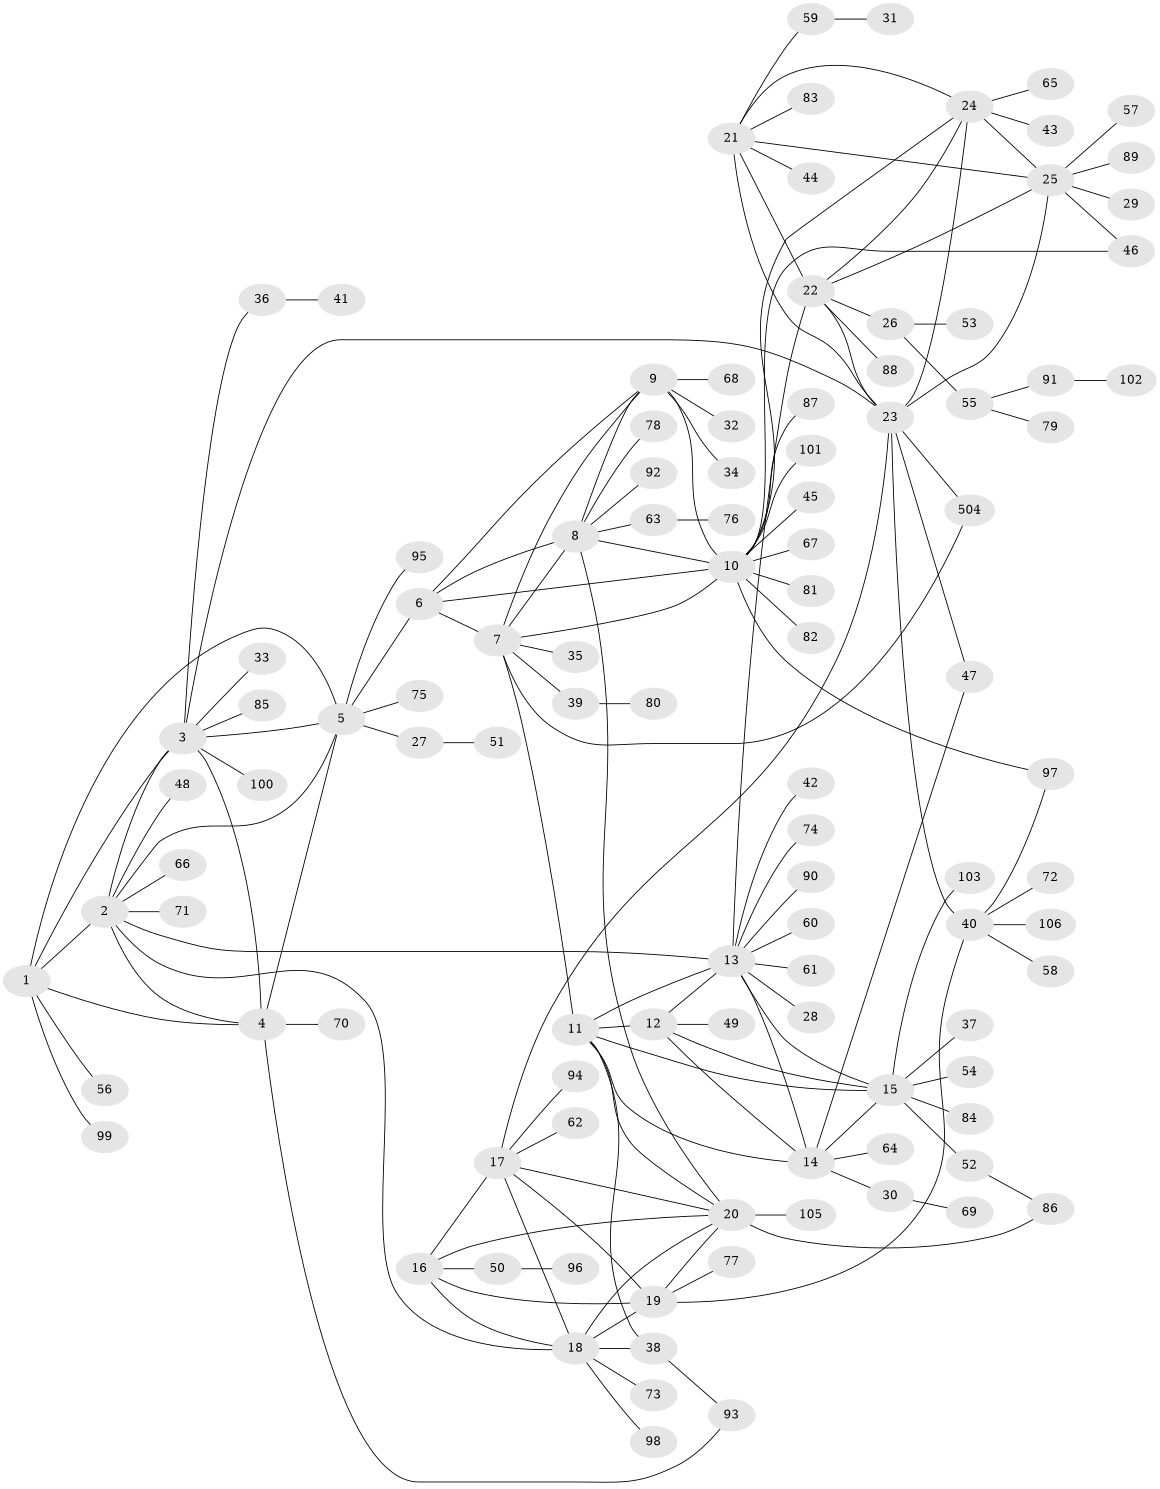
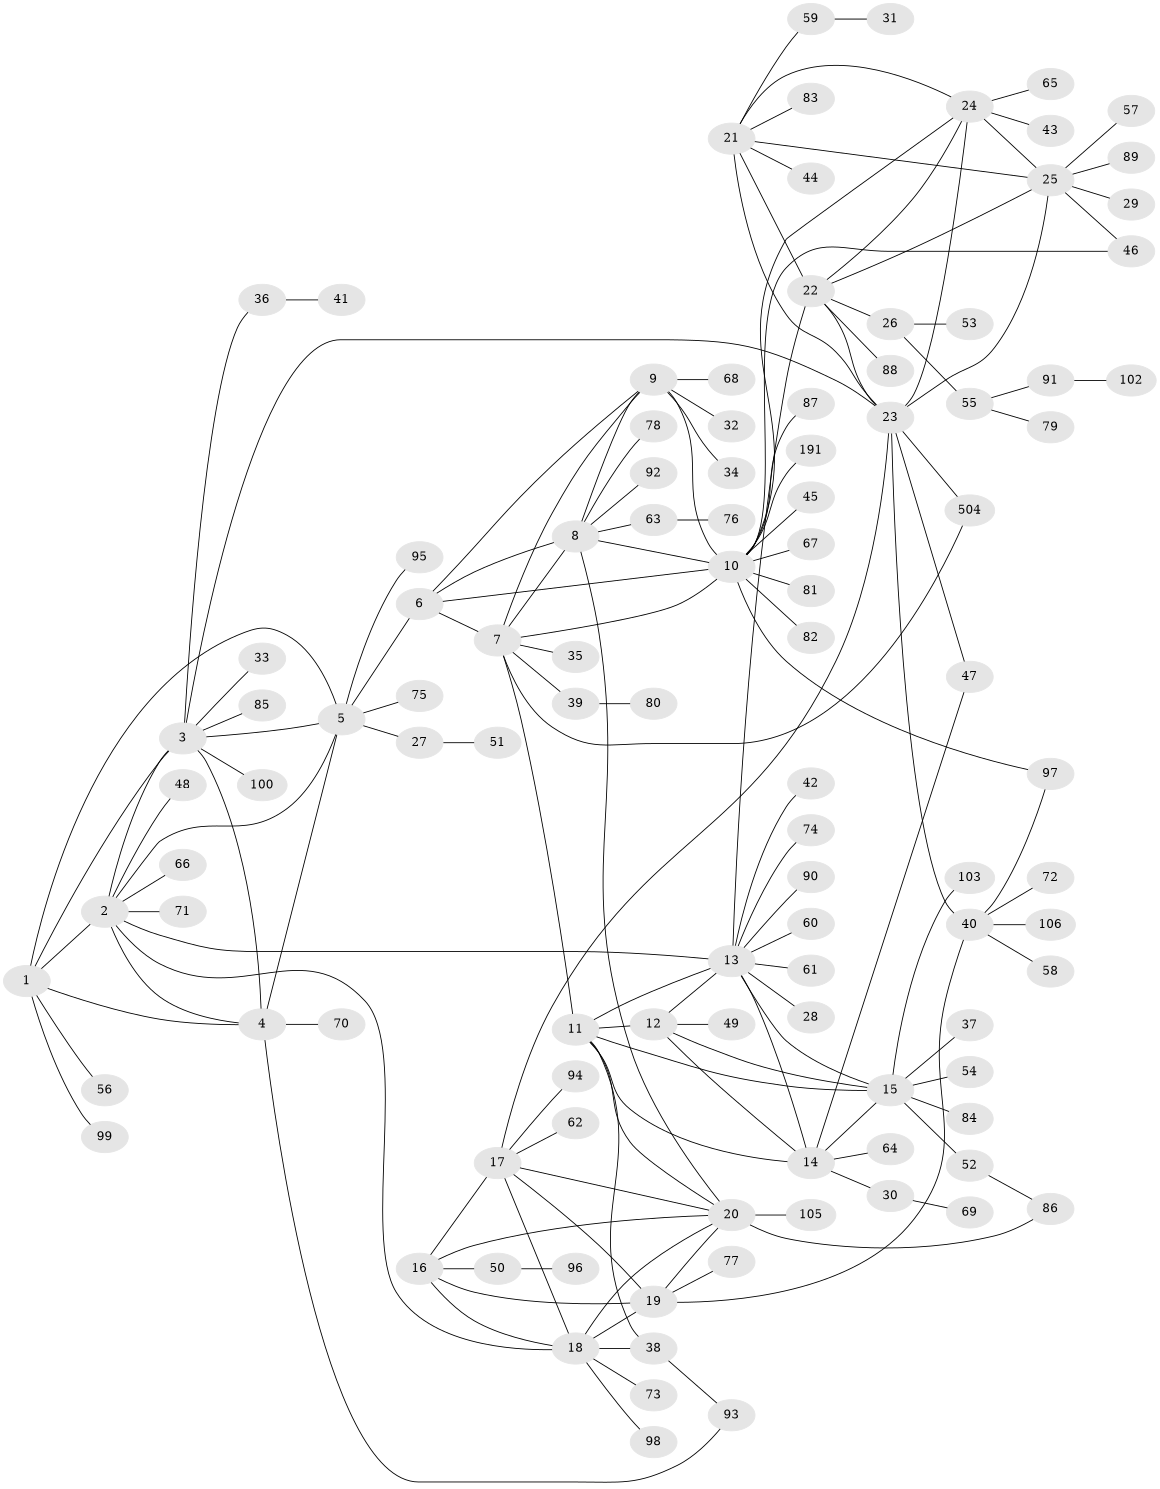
(811, 451) -> (811, 451)
